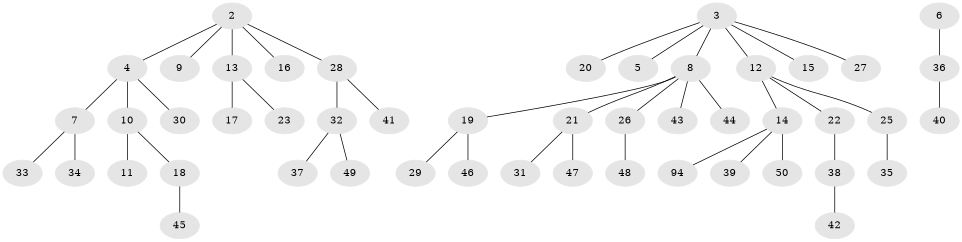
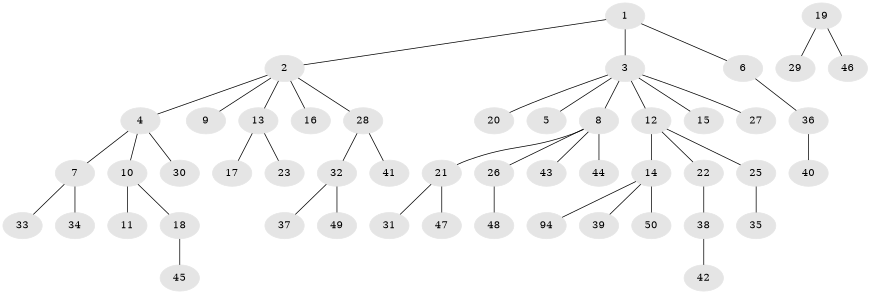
none -> (625, 16)
(582, 100) -> none
